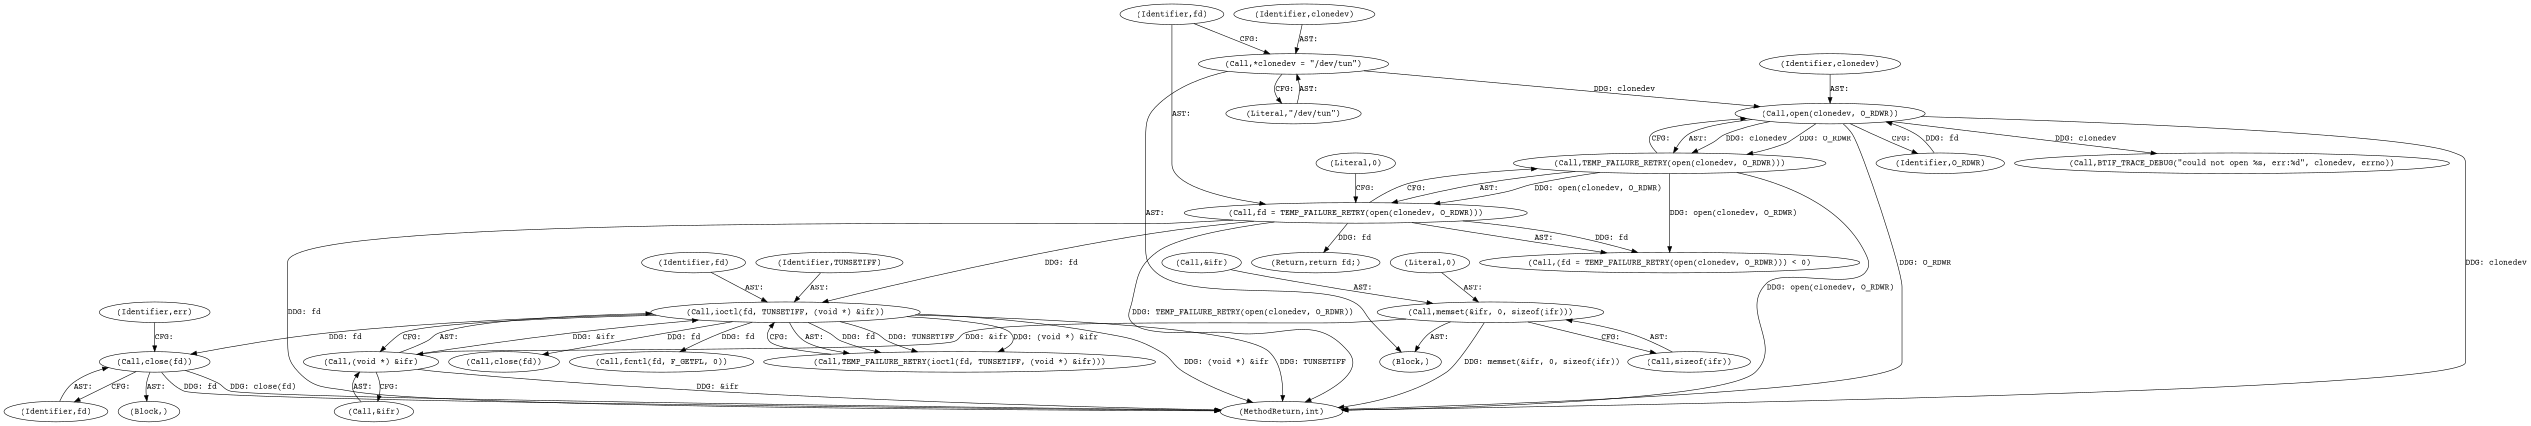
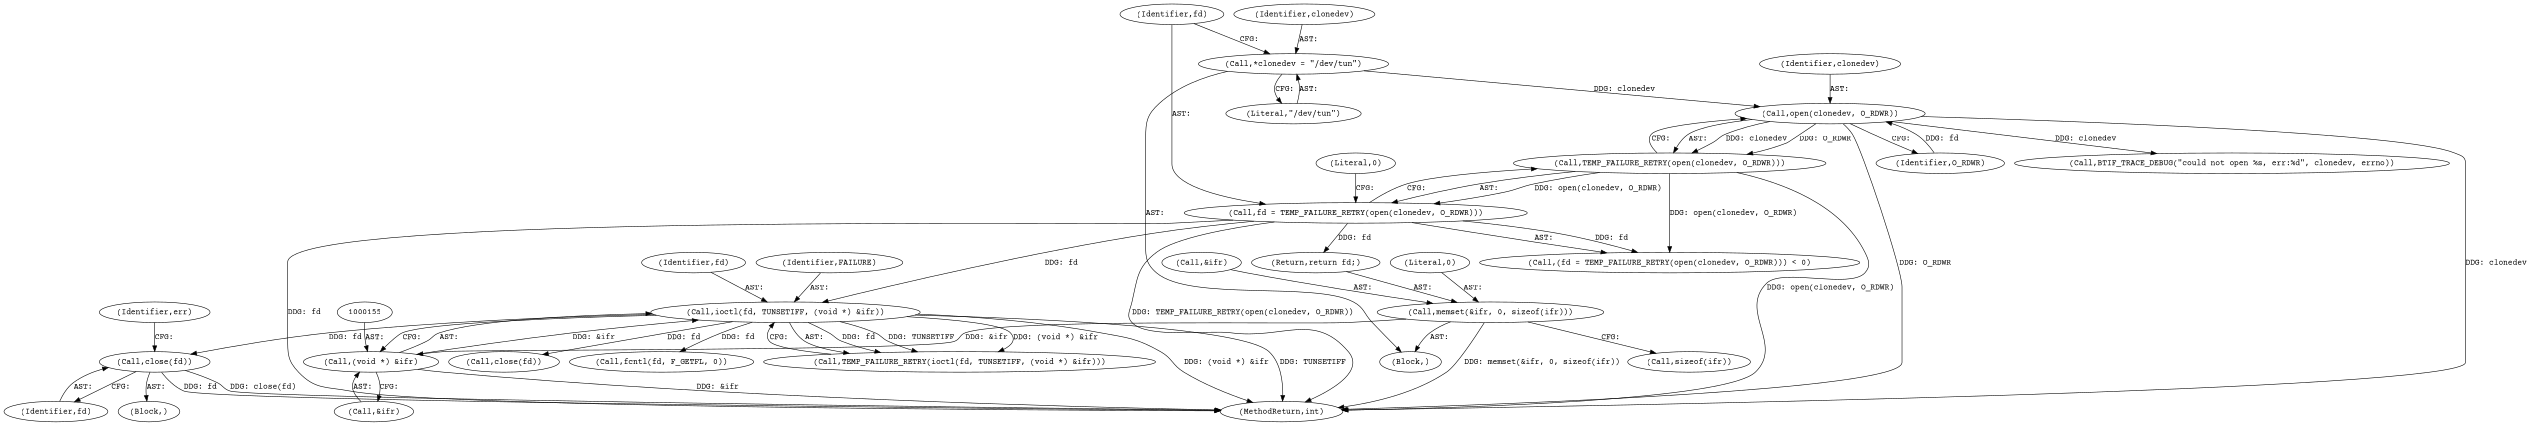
(829, 263) -> (829, 263)
none -> (365, 312)
(1624, 332) -> (1399, 286)
